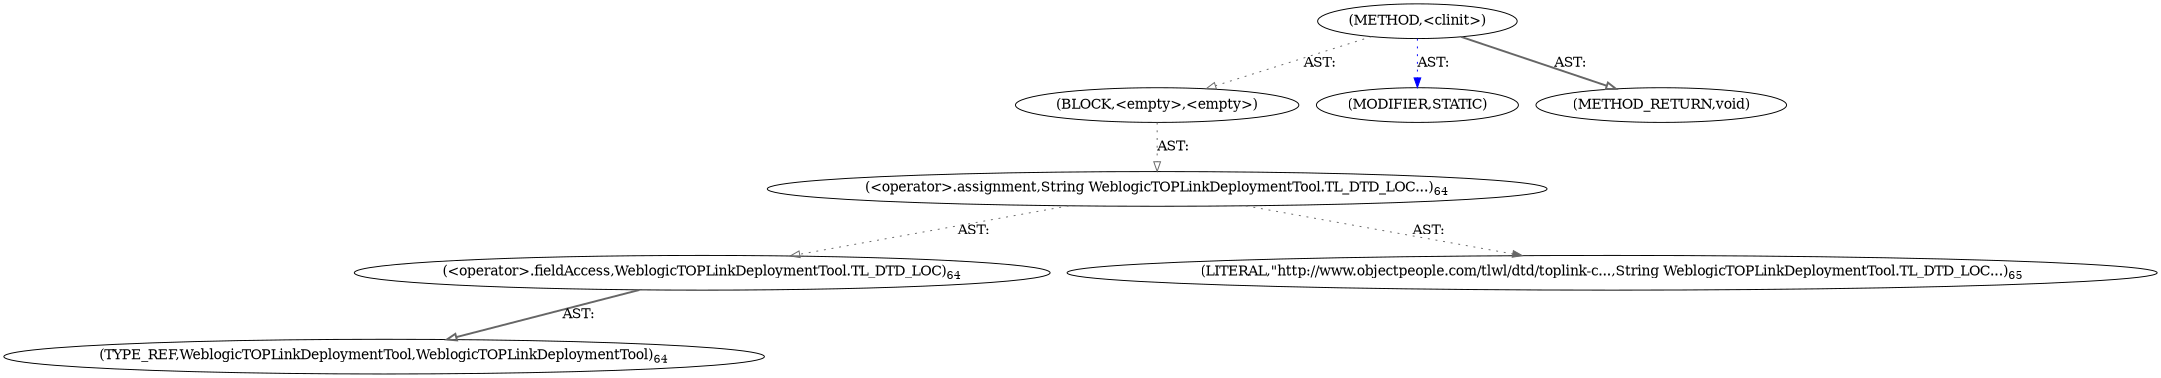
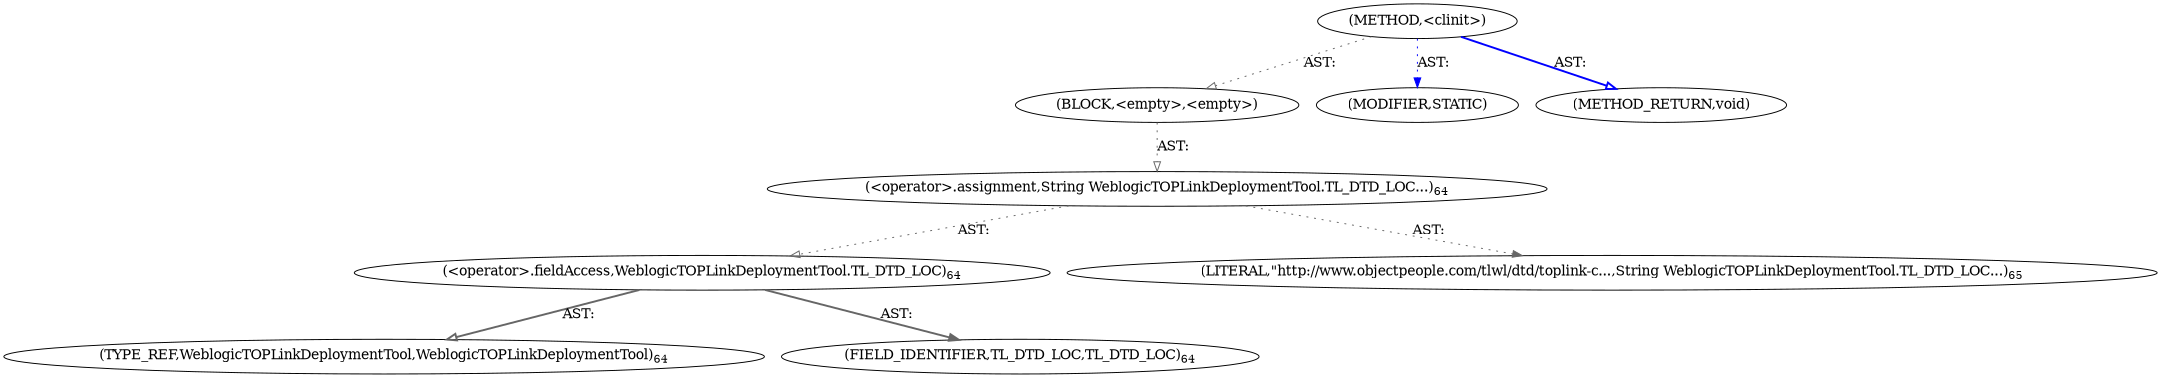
(1534, 61) -> (1534, 61)
none -> (1020, 357)
